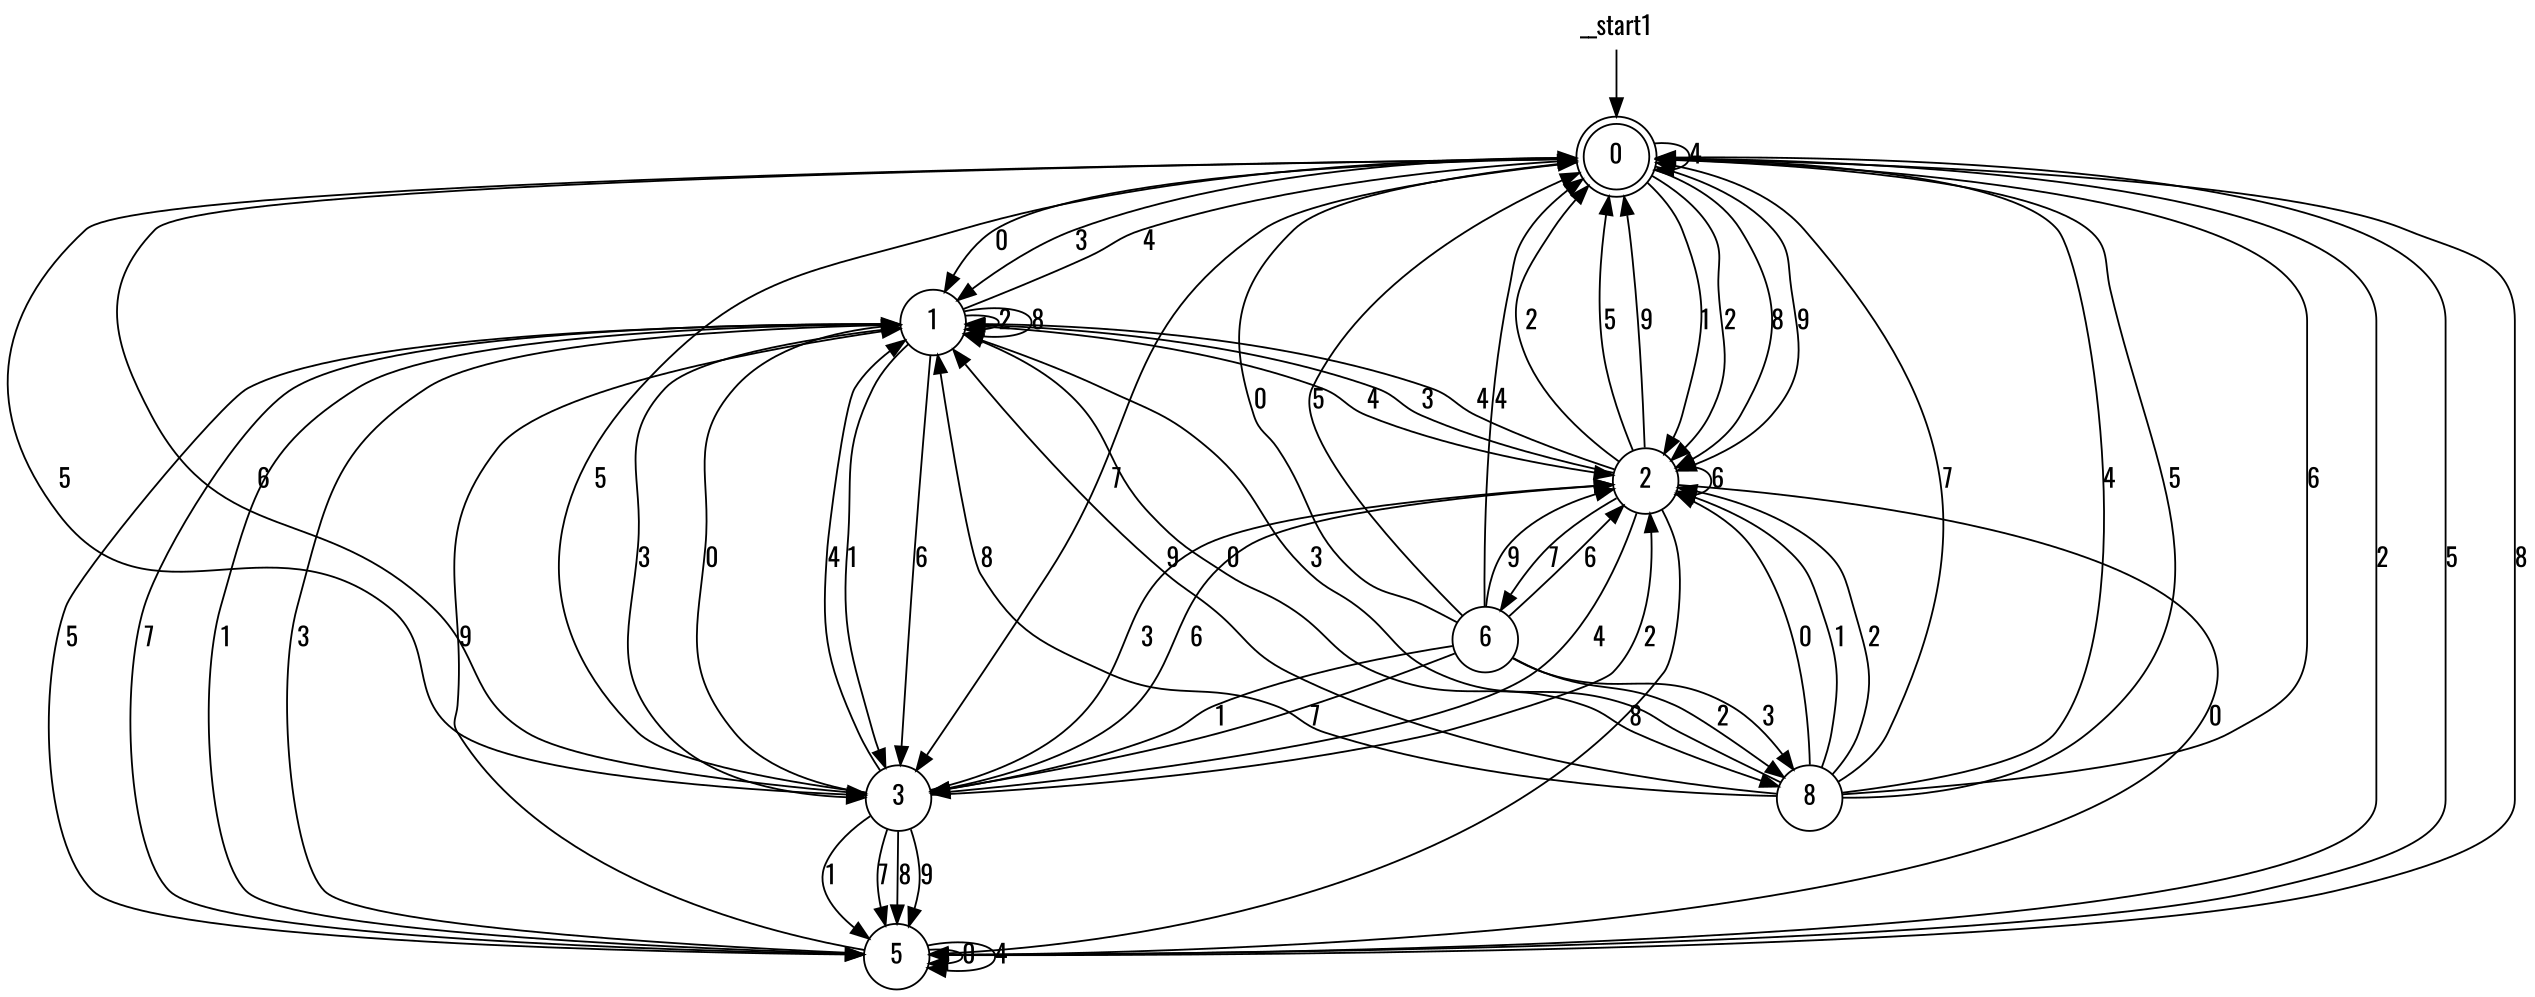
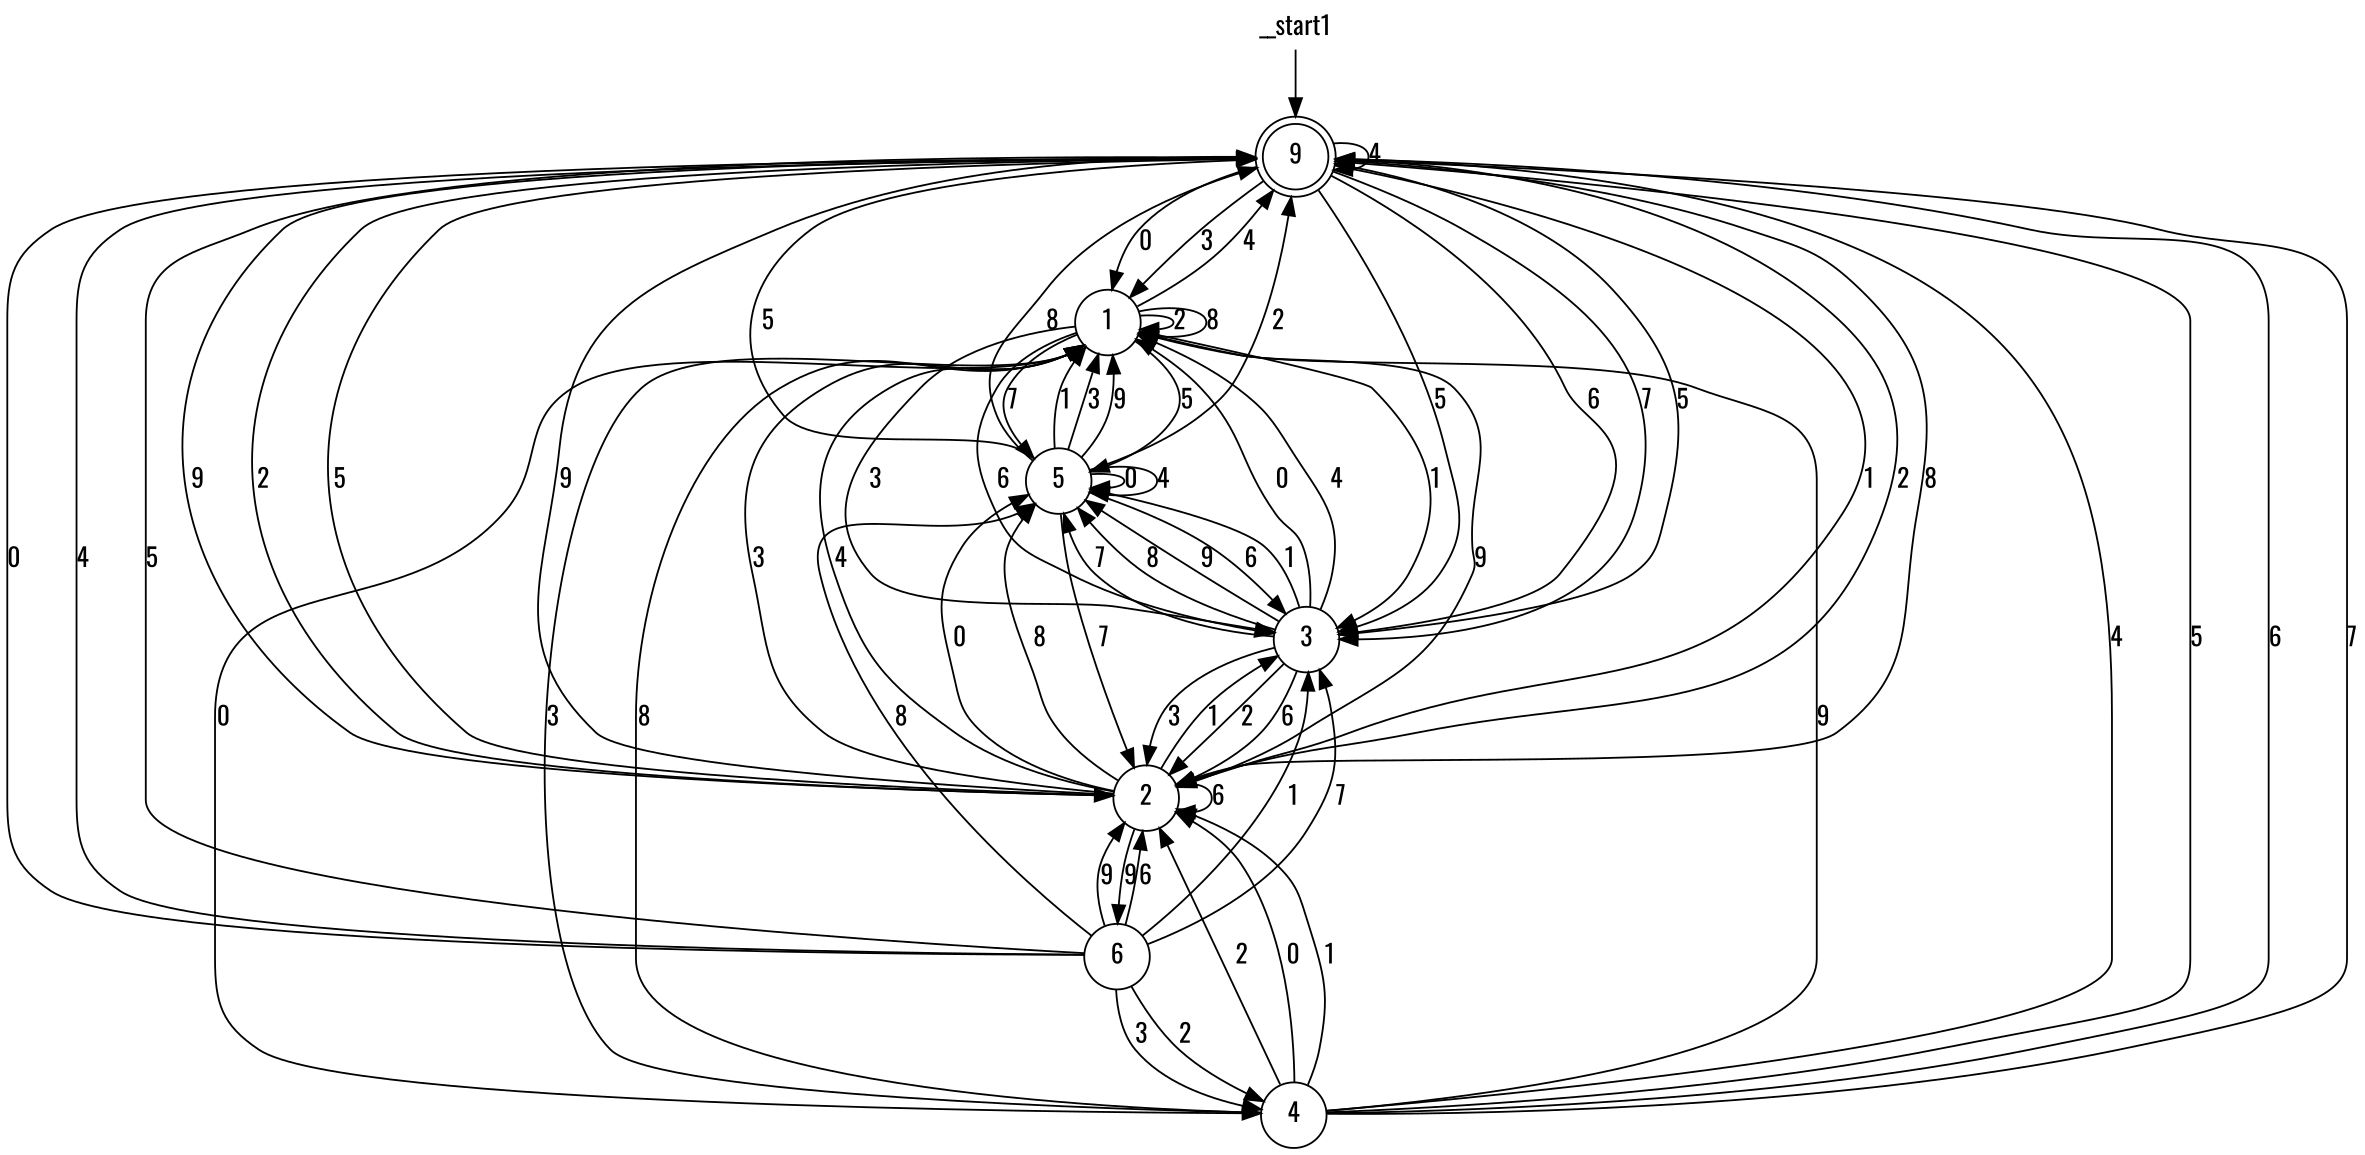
(1616, 157) -> (1296, 157)
(1373, 402) -> (1481, 560)
none -> (1189, 534)
(1555, 560) -> (1131, 877)
none -> (1086, 634)
(1599, 640) -> (1214, 719)
none -> (862, 678)
(1810, 798) -> (1294, 1115)
